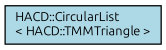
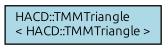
(83, 25) -> (83, 25)
